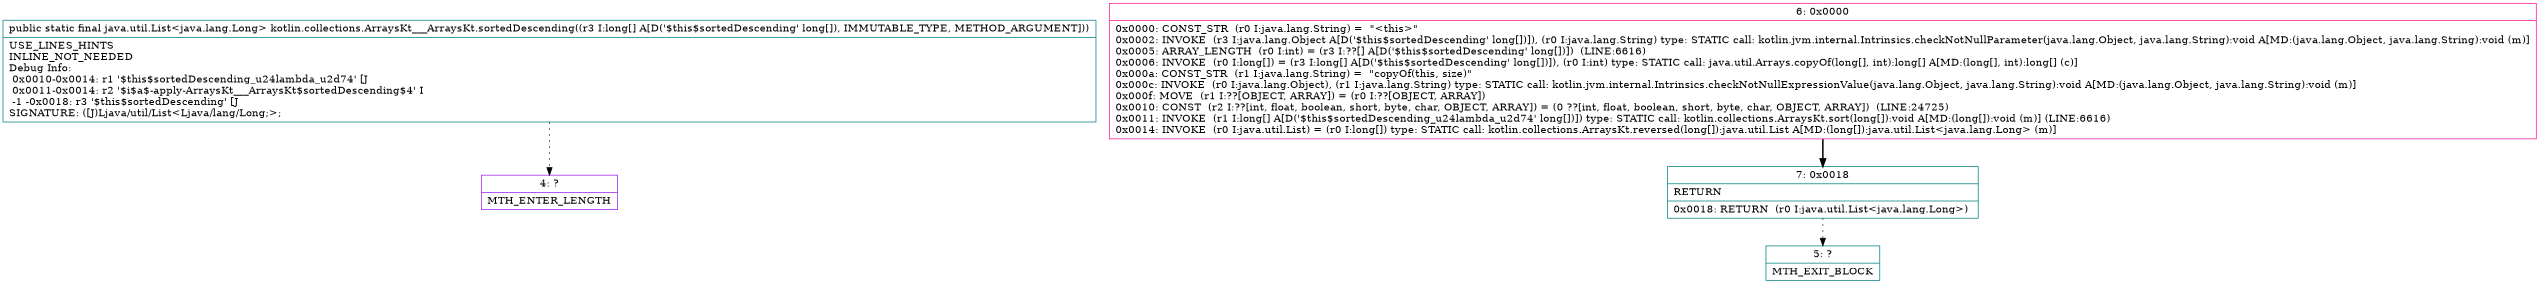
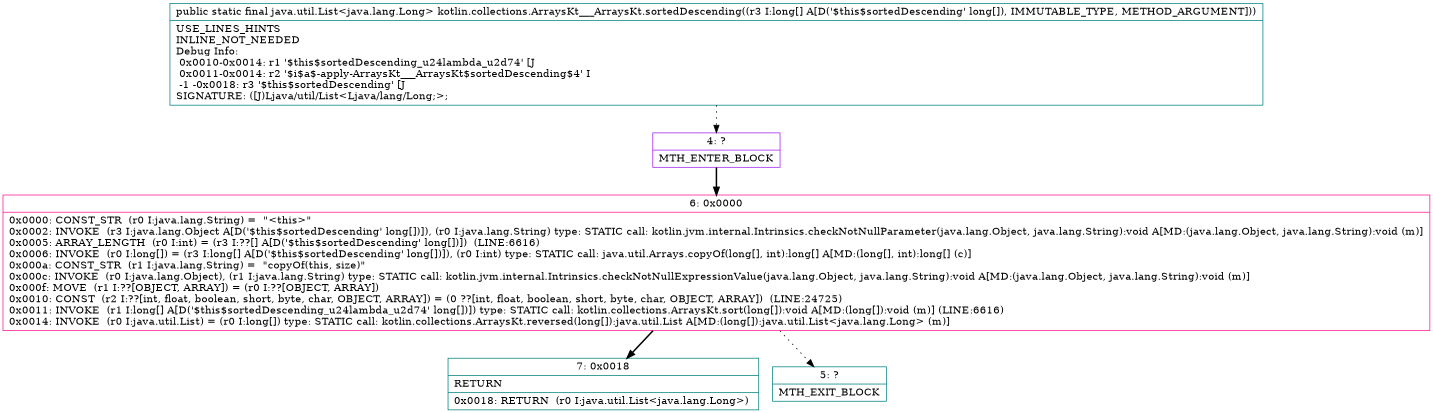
none -> (716, 177)
(549, 201) -> (716, 158)
(1823, 228) -> (794, 346)
